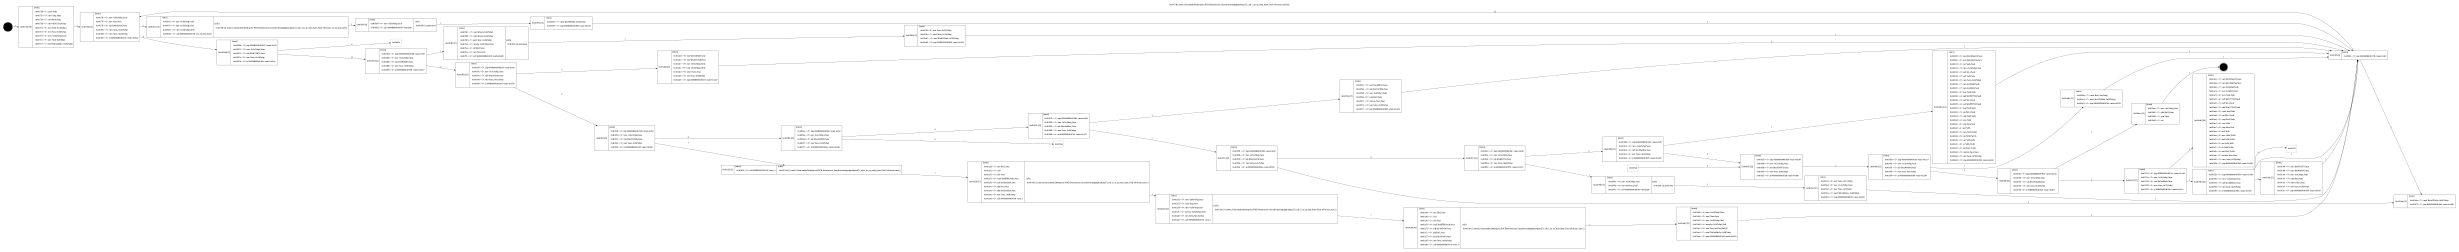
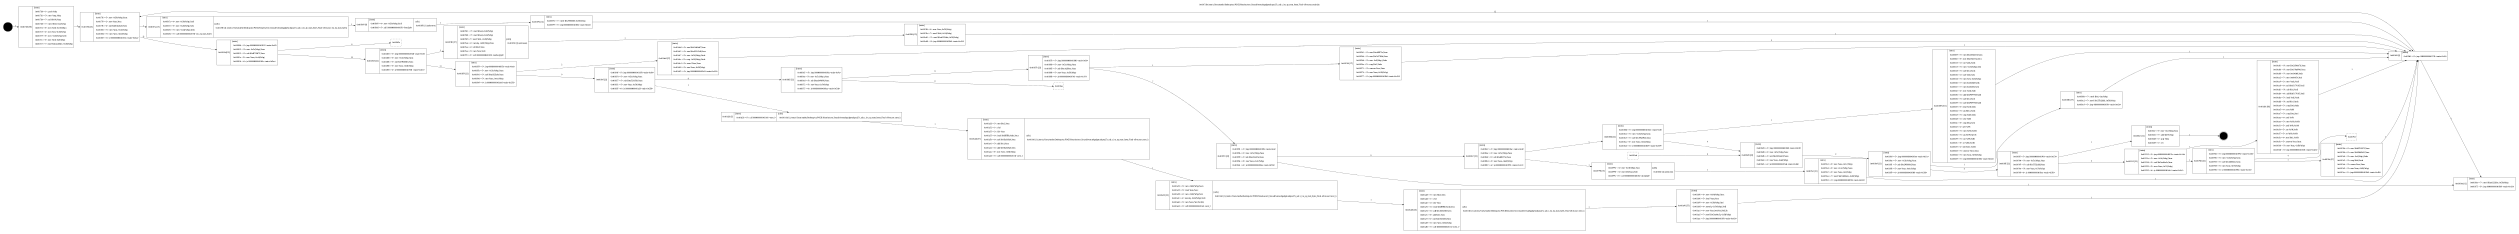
(2333, 145) -> (2362, 78)
